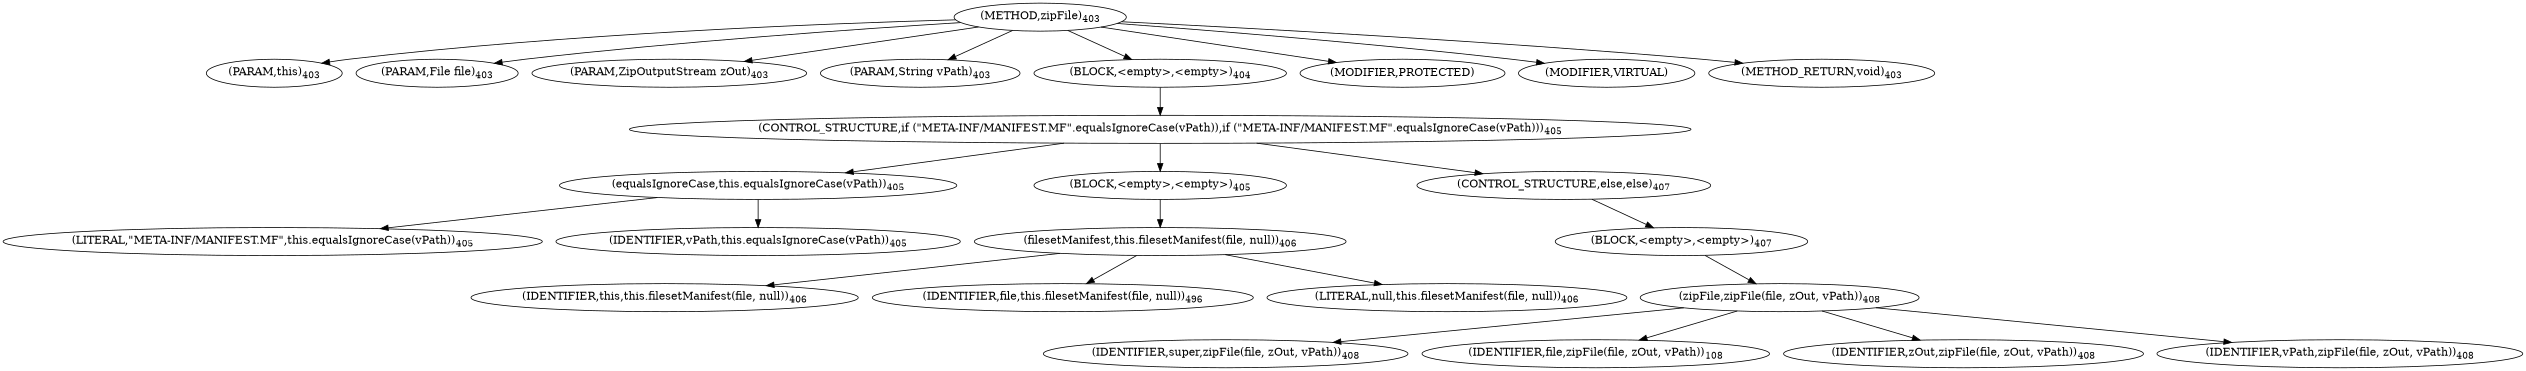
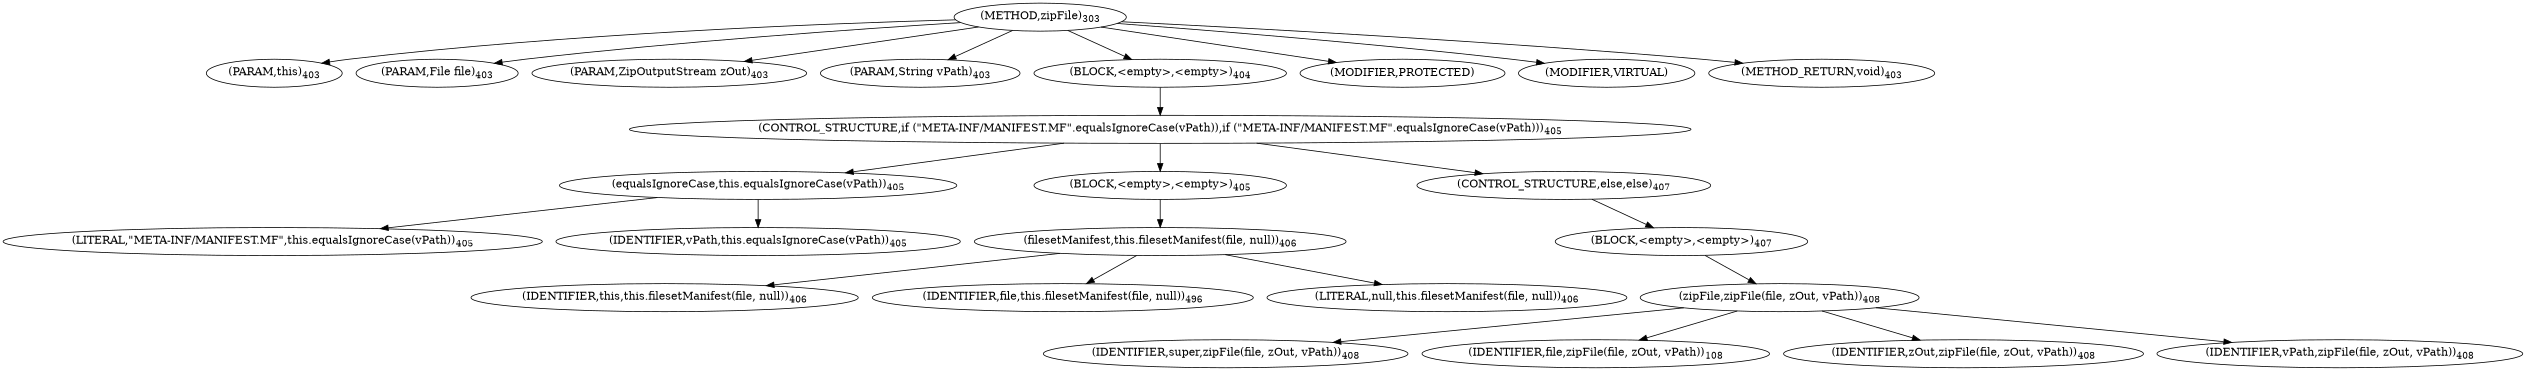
(1091, 16) -> (1091, 16)
